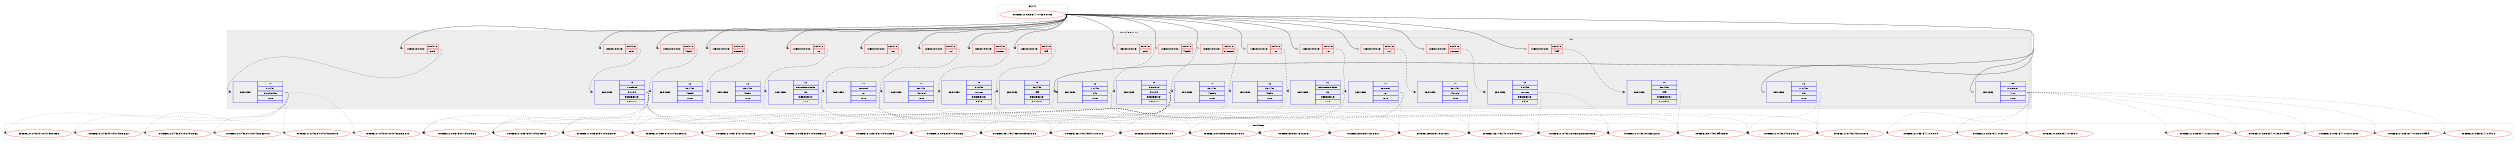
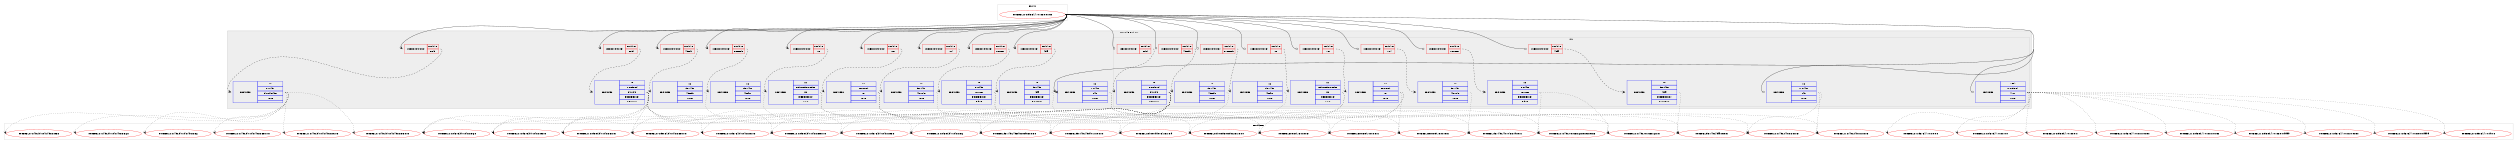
(1154, 134) -> (1154, 134)
none -> (2130, 134)
